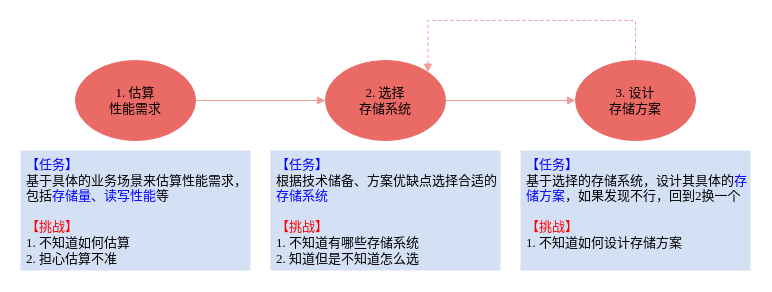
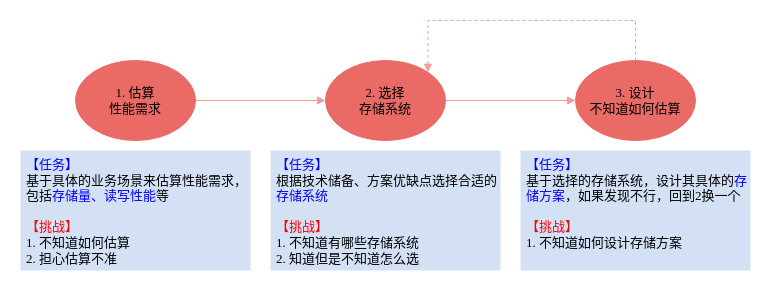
(636, 101) -> (636, 101)
